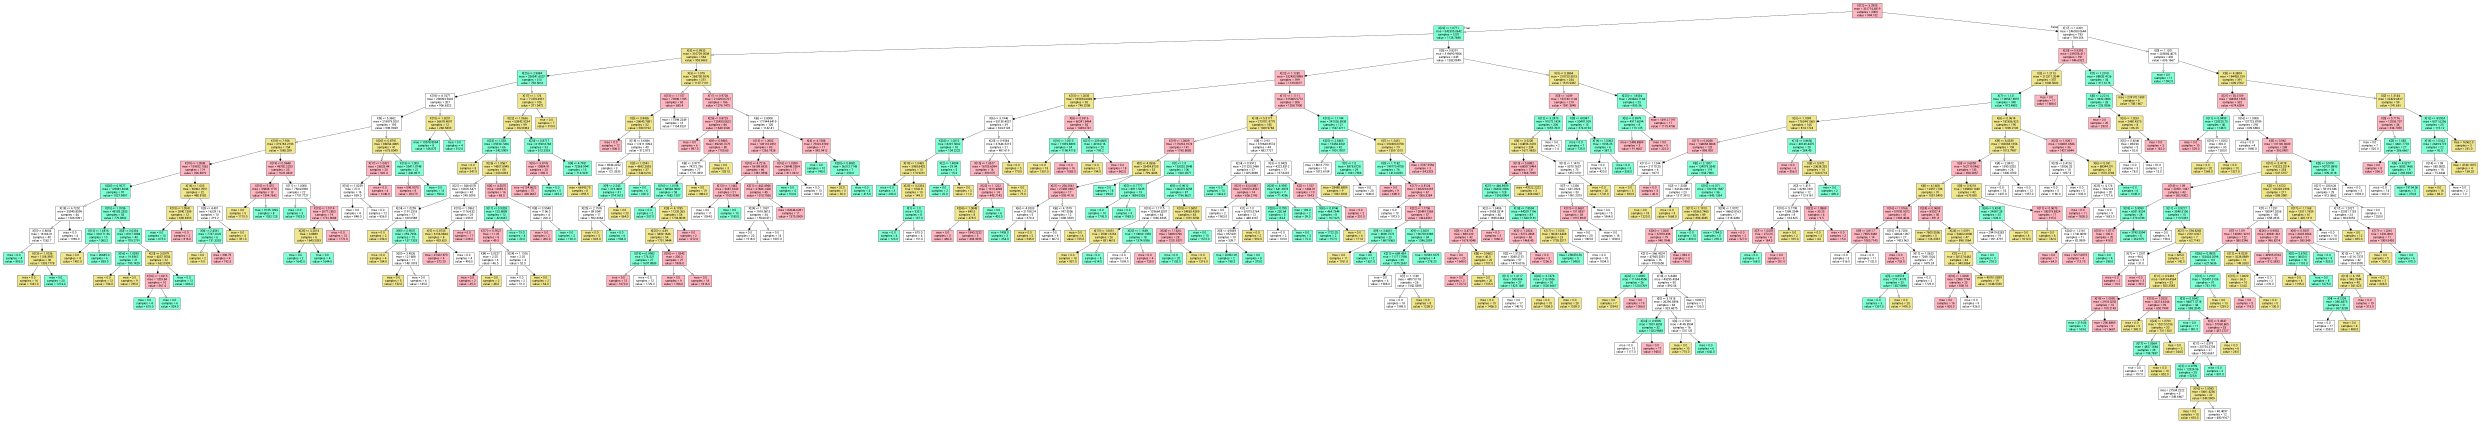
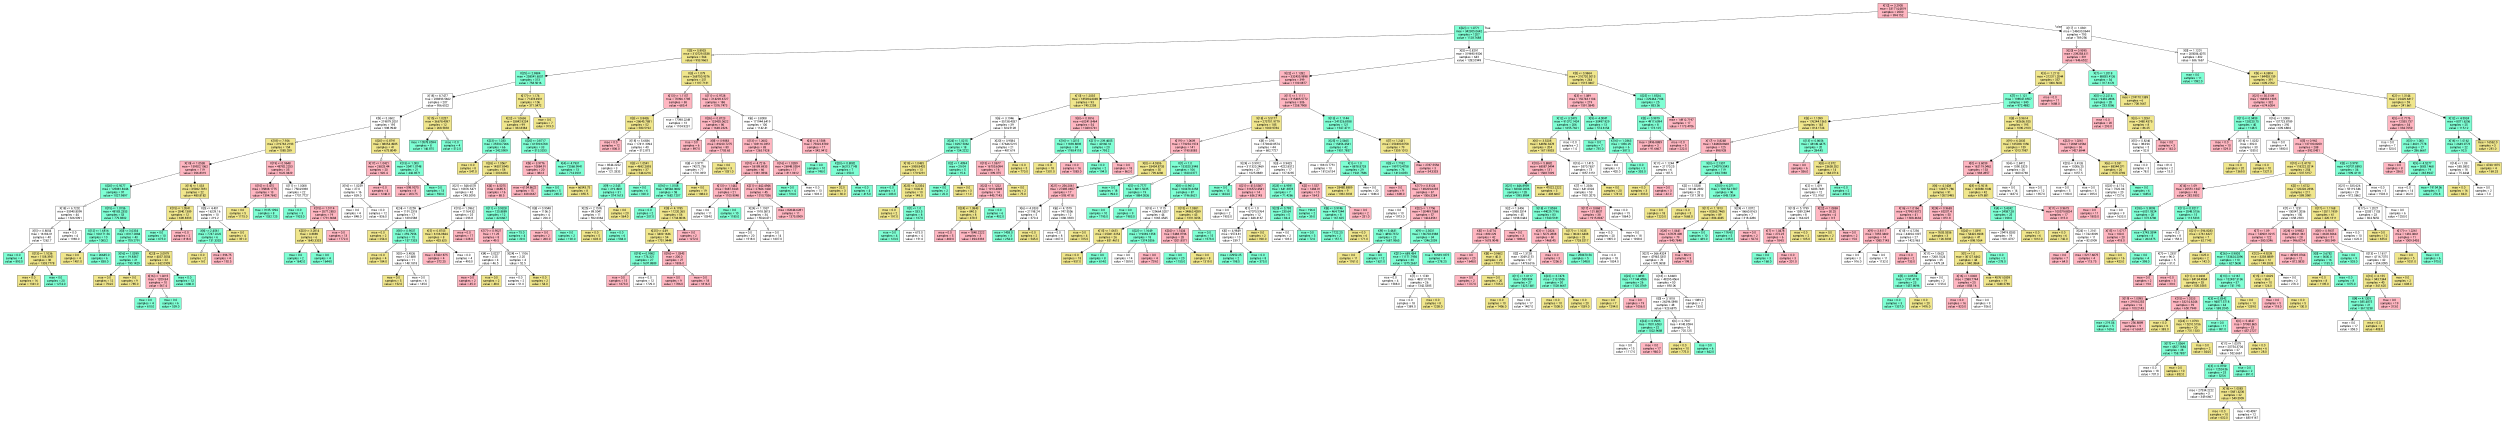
(1092, 168) -> (1098, 168)
none -> (889, 213)
(2047, 224) -> (2059, 225)
none -> (2115, 258)
